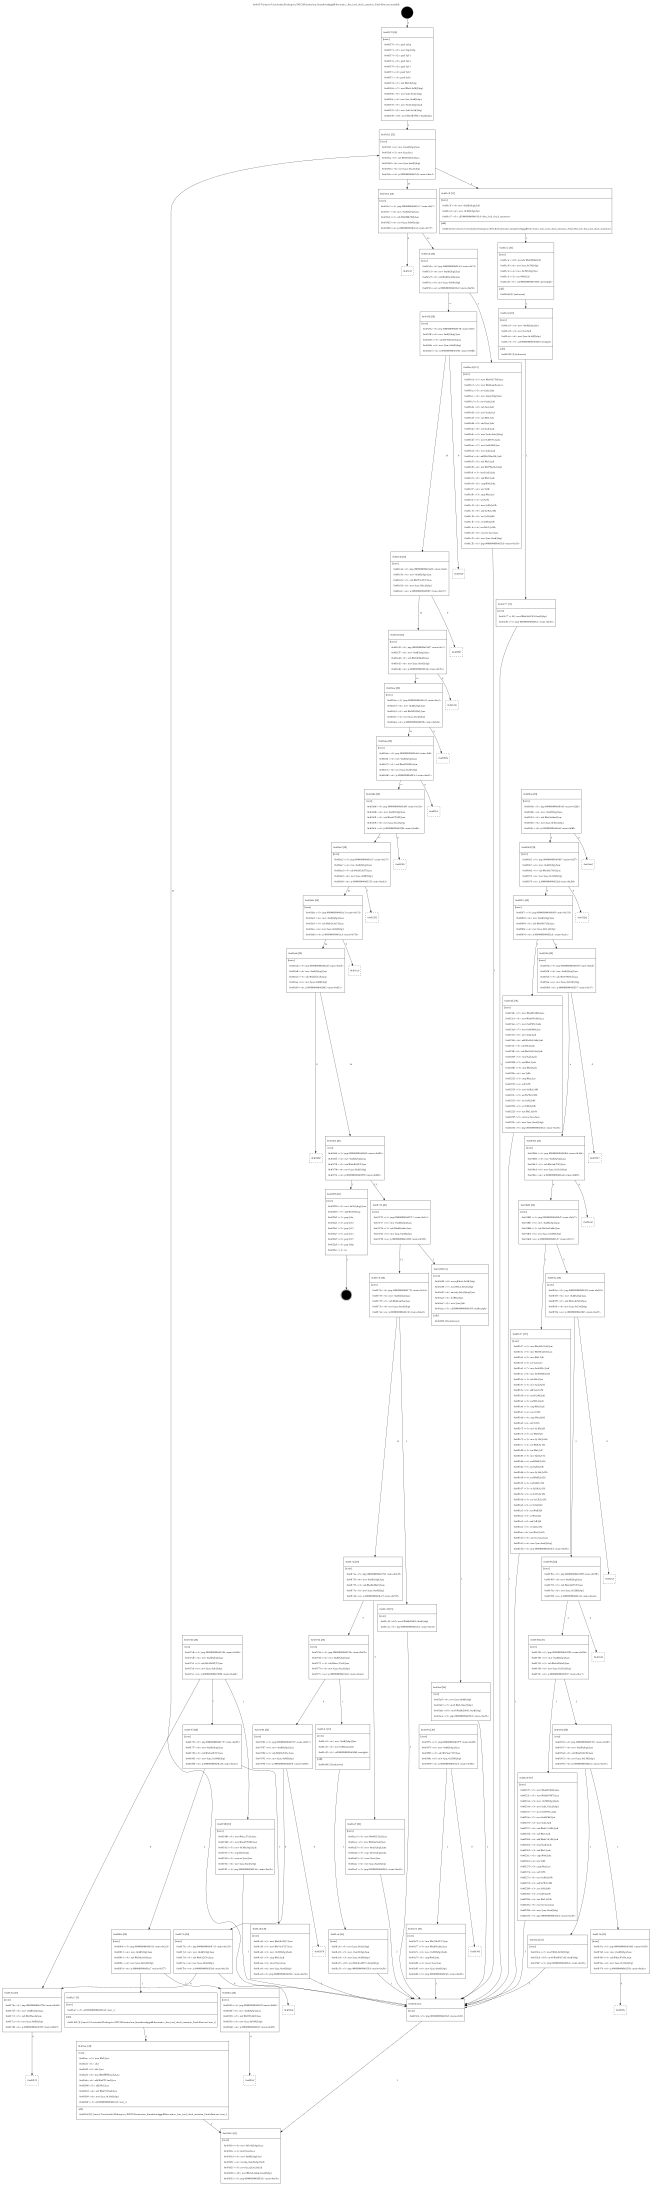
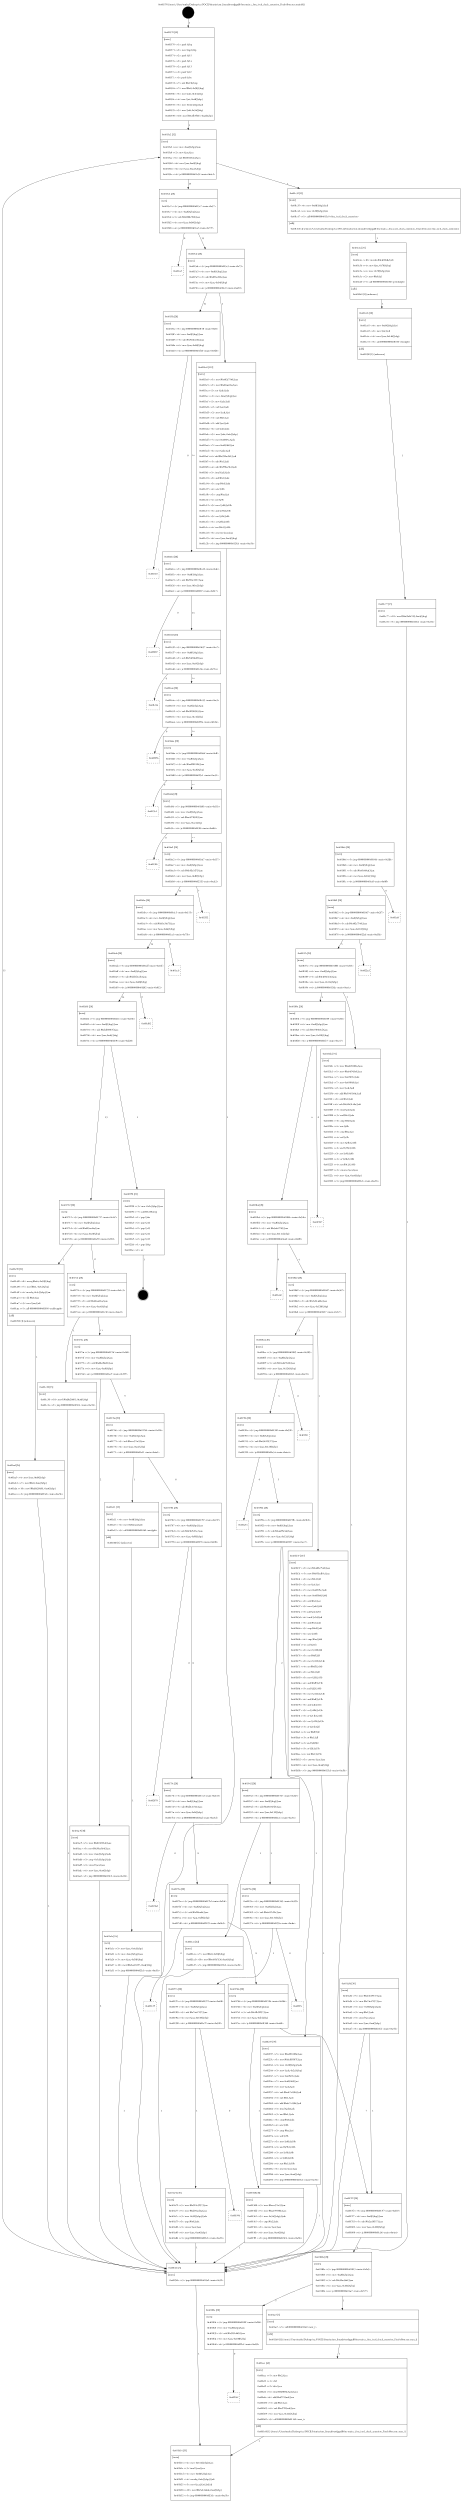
(277, 1830) -> (371, 2113)
(119, 1832) -> (250, 1947)
none -> (261, 1972)
